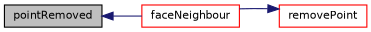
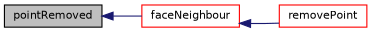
(254, 9) -> (265, 24)
